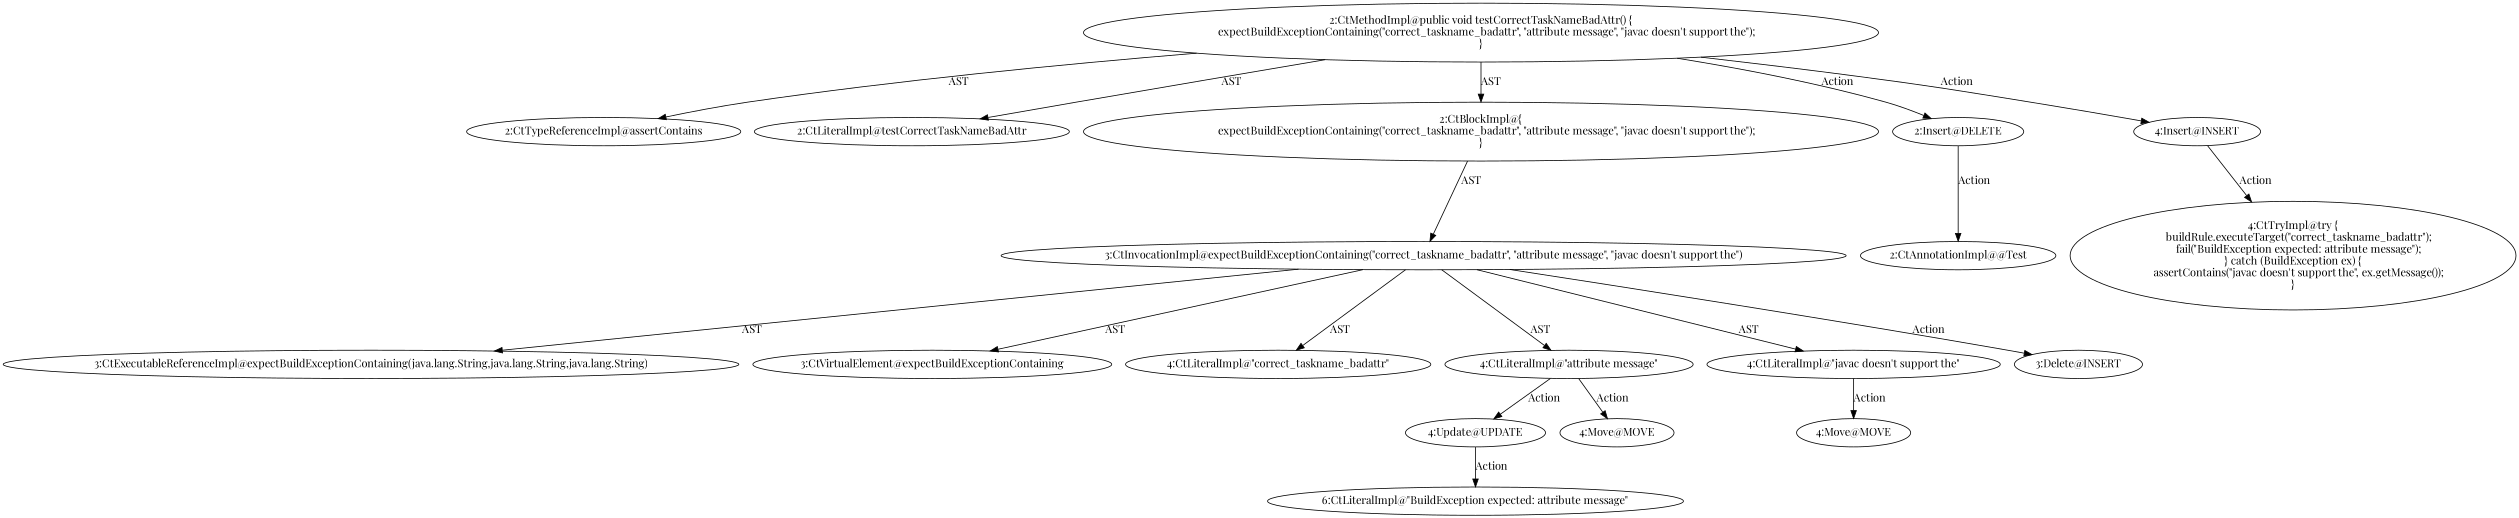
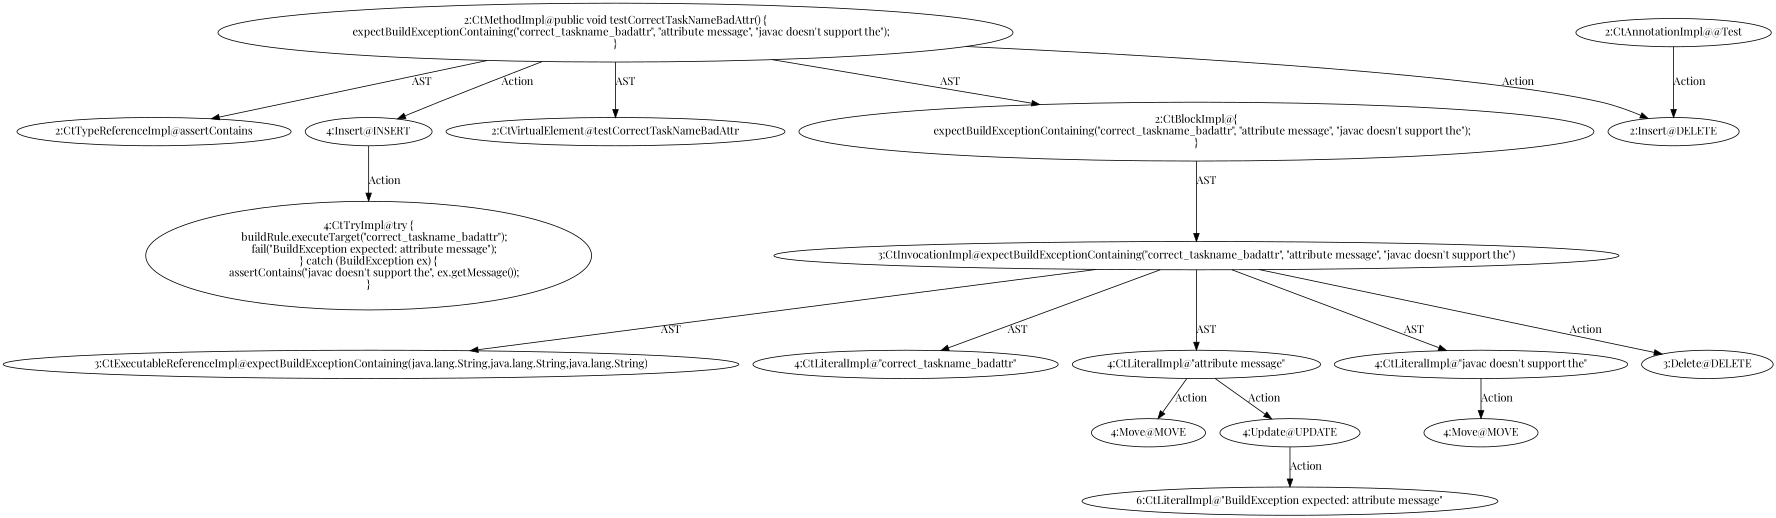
(912, 132) -> (615, 132)
(1958, 190) -> (1674, 78)
(932, 364) -> none
(2078, 364) -> (1707, 364)
